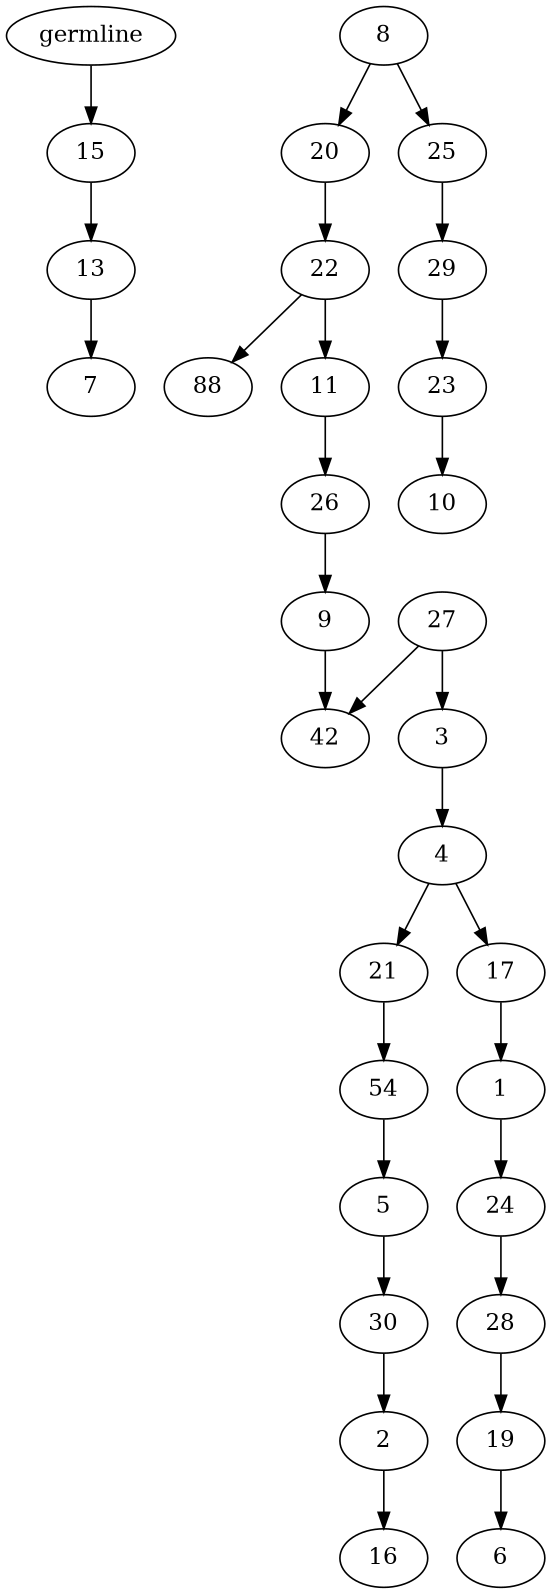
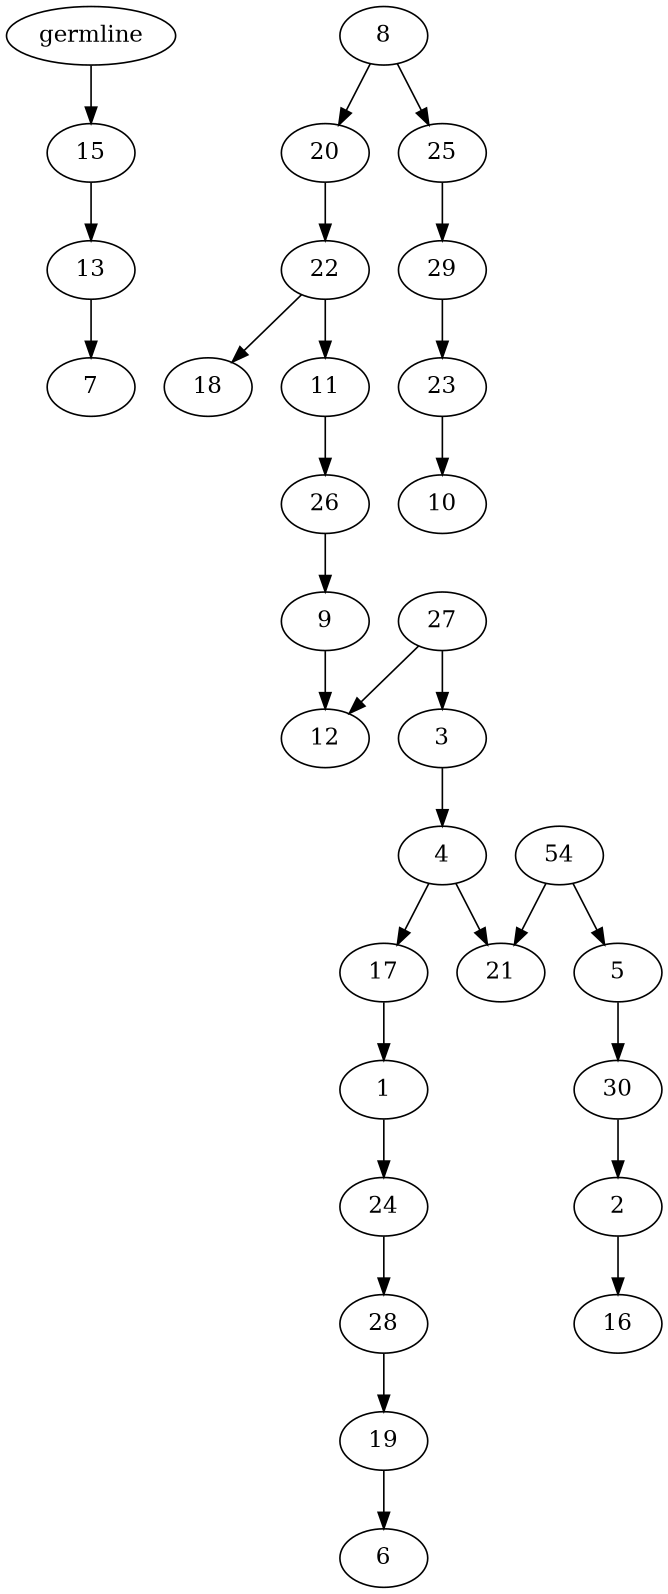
(208, 387) -> (208, 387)
(325, 738) -> (325, 738)
(384, 1023) -> (534, 907)
